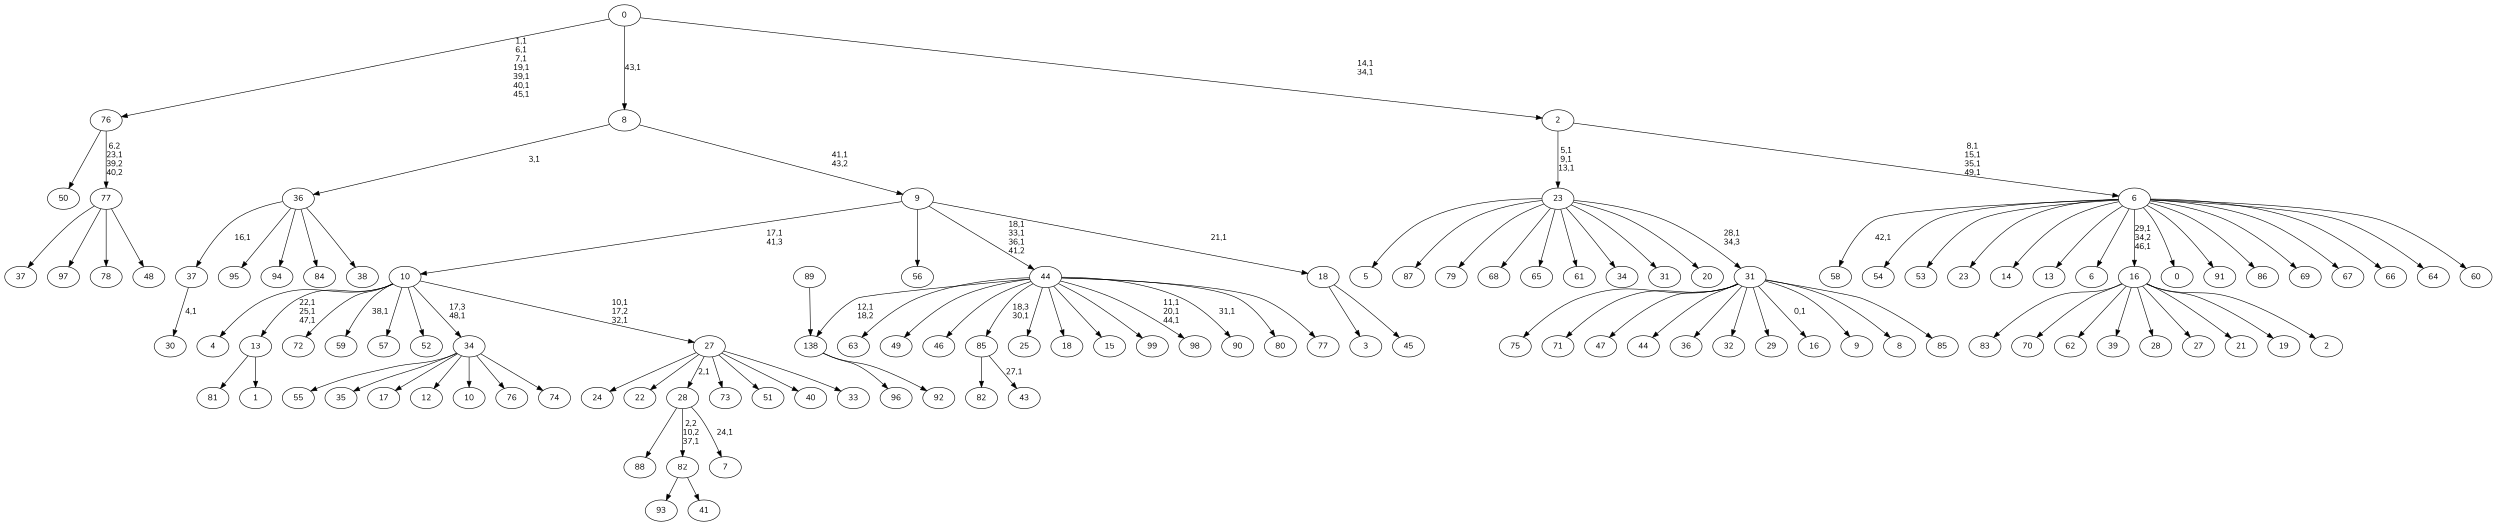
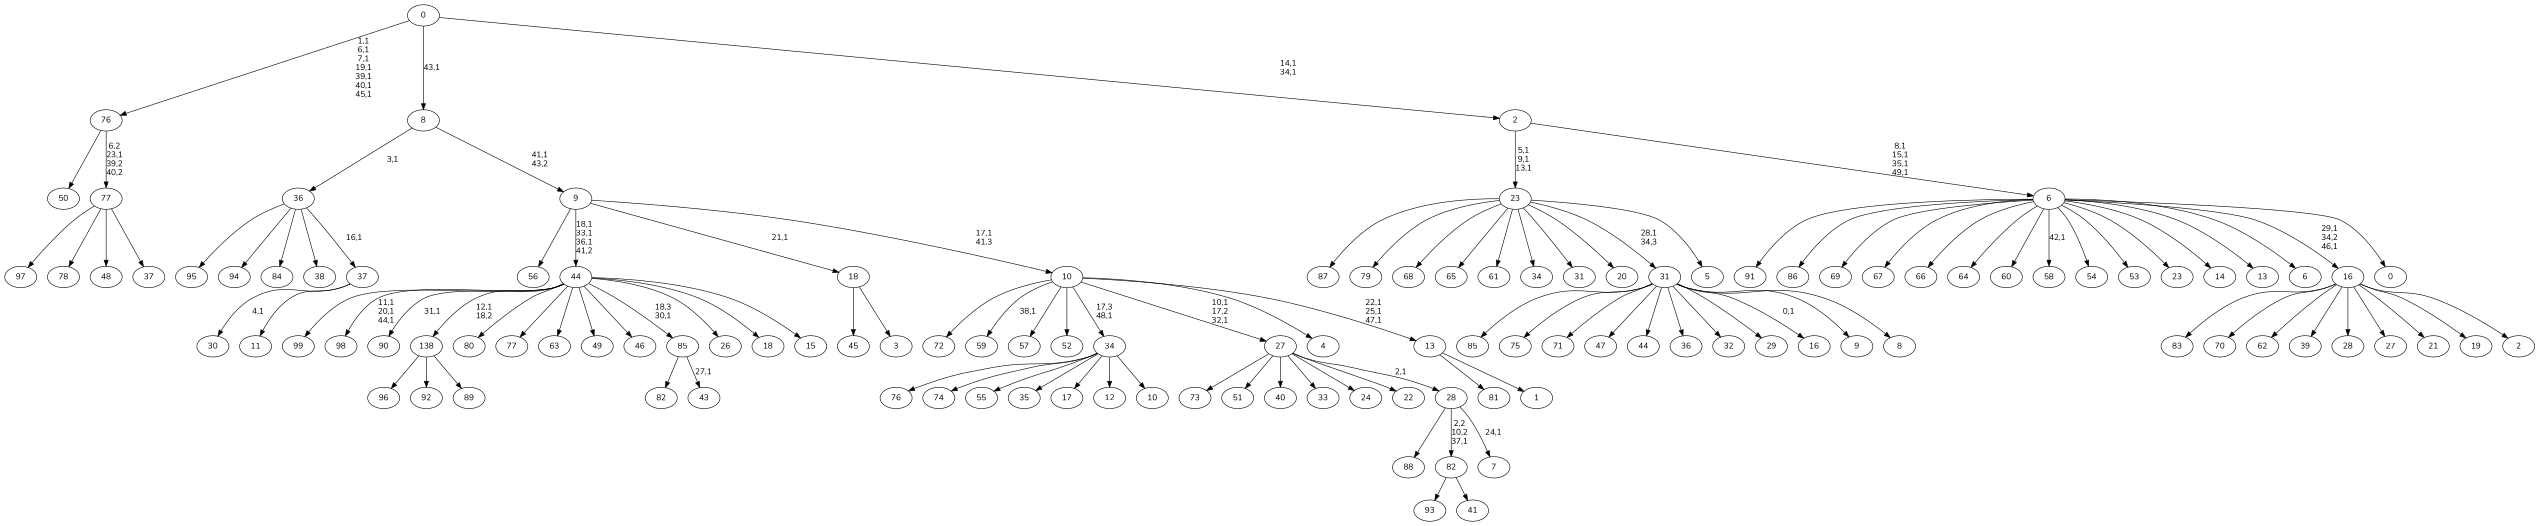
(810, 309) -> (446, 370)
none -> (256, 346)
(1024, 346) -> (725, 346)
